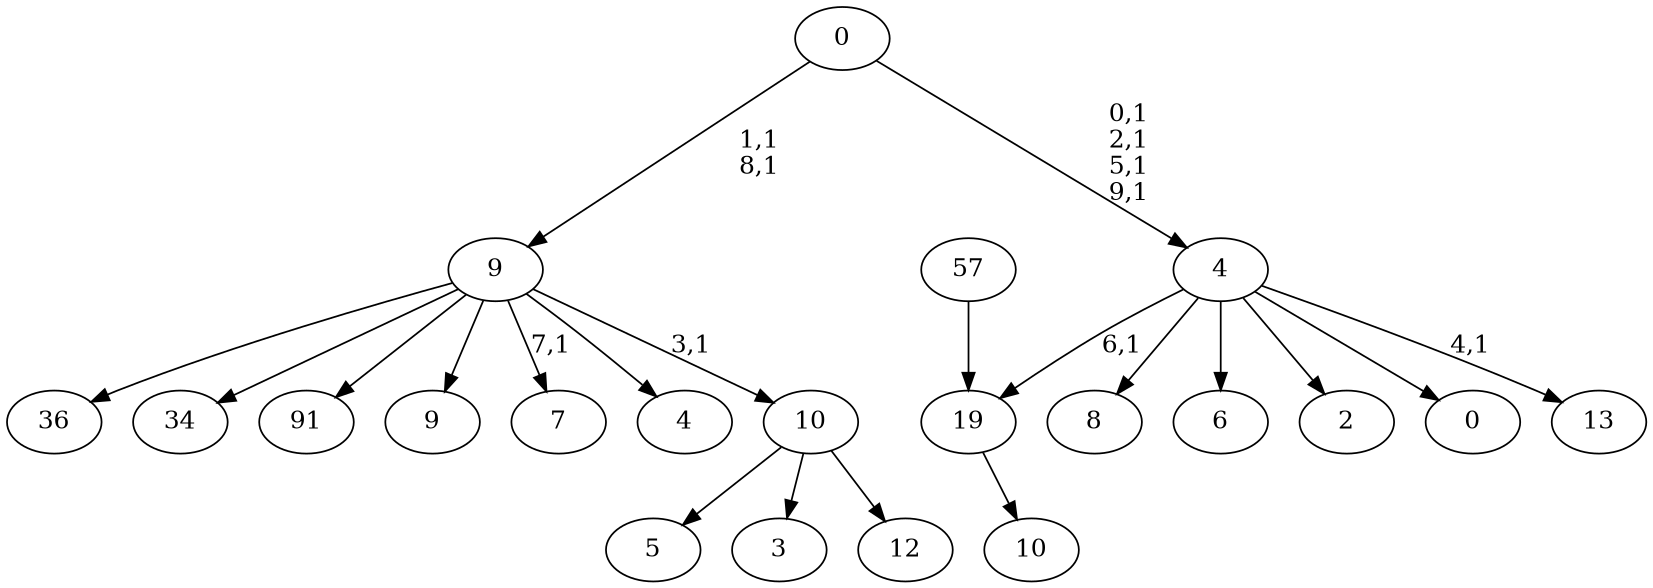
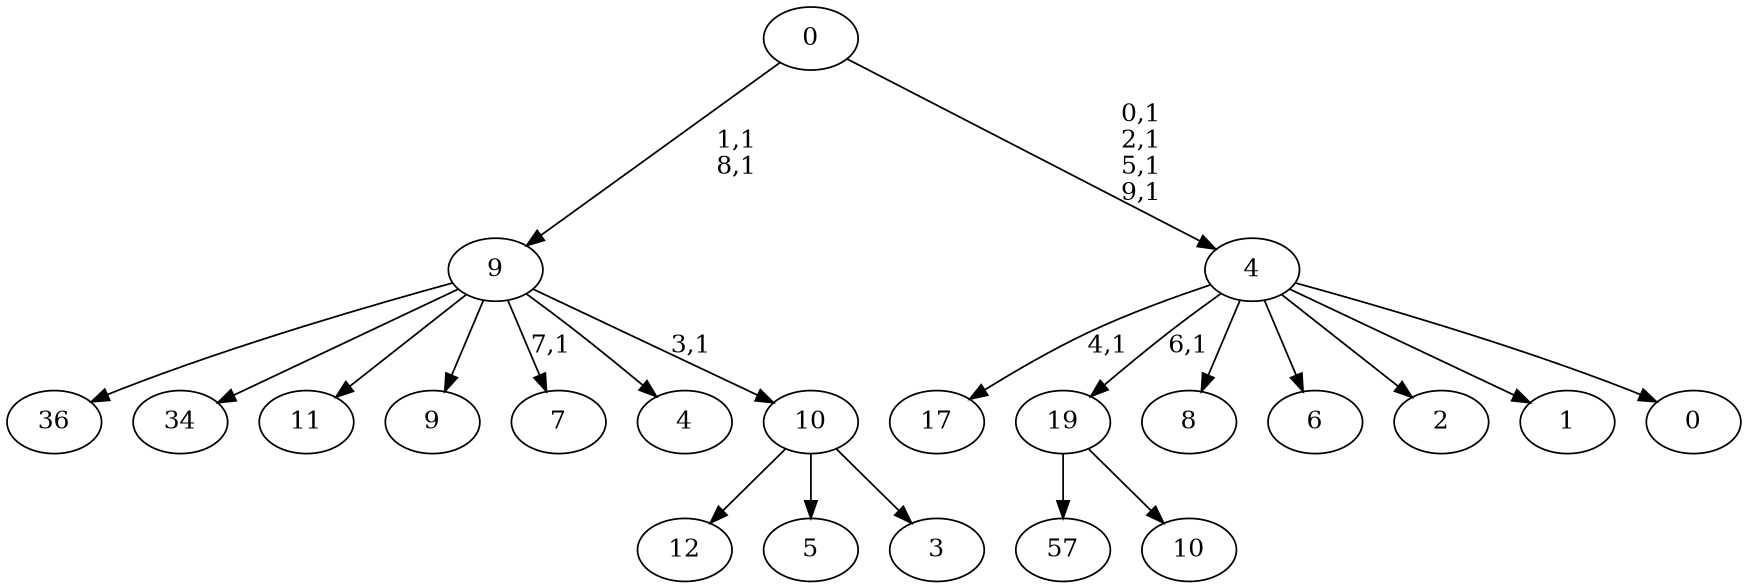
(969, 337) -> (1063, 477)
(306, 422) -> (306, 422)
none -> (1567, 422)
(1599, 422) -> (937, 422)
